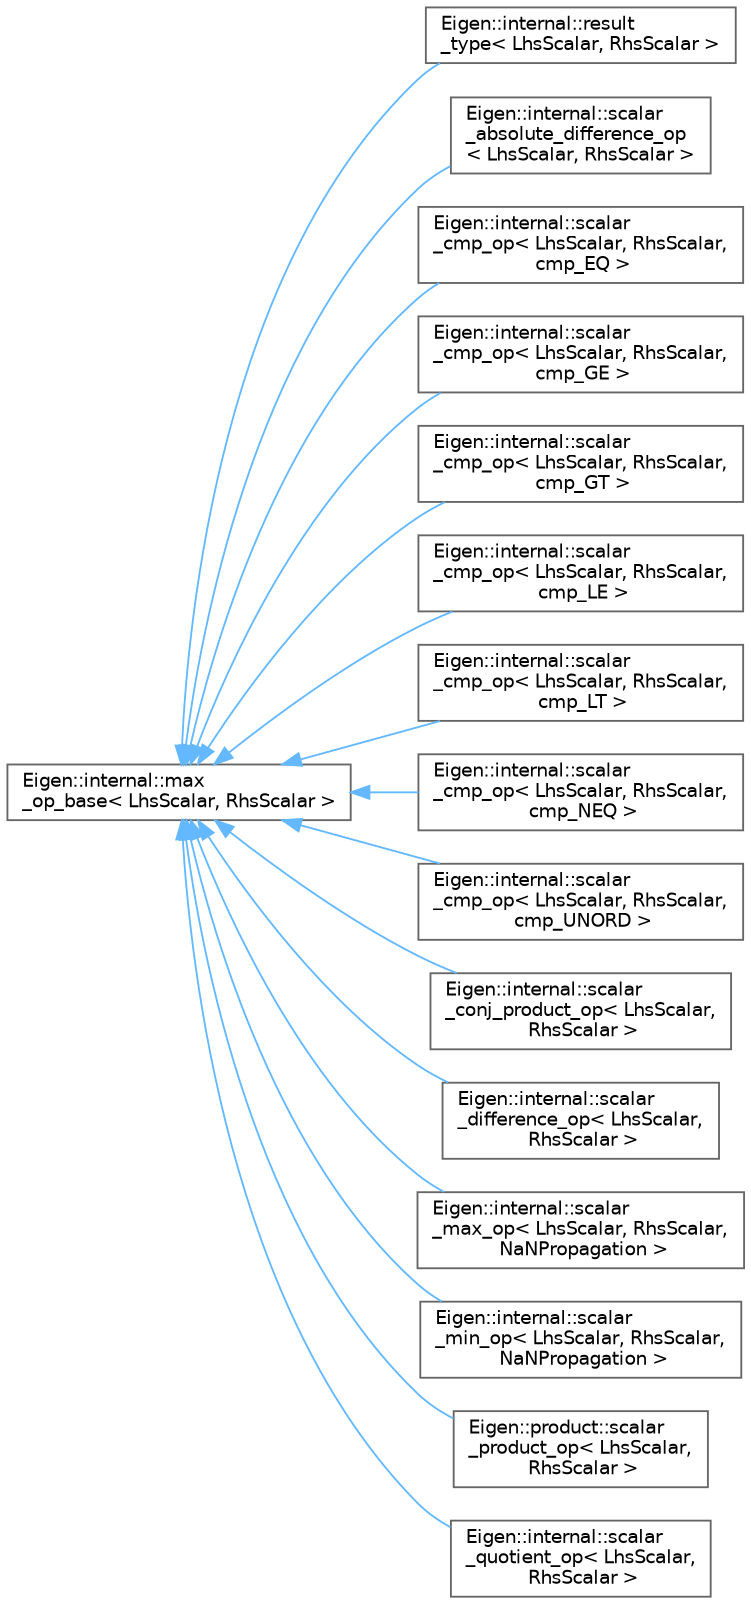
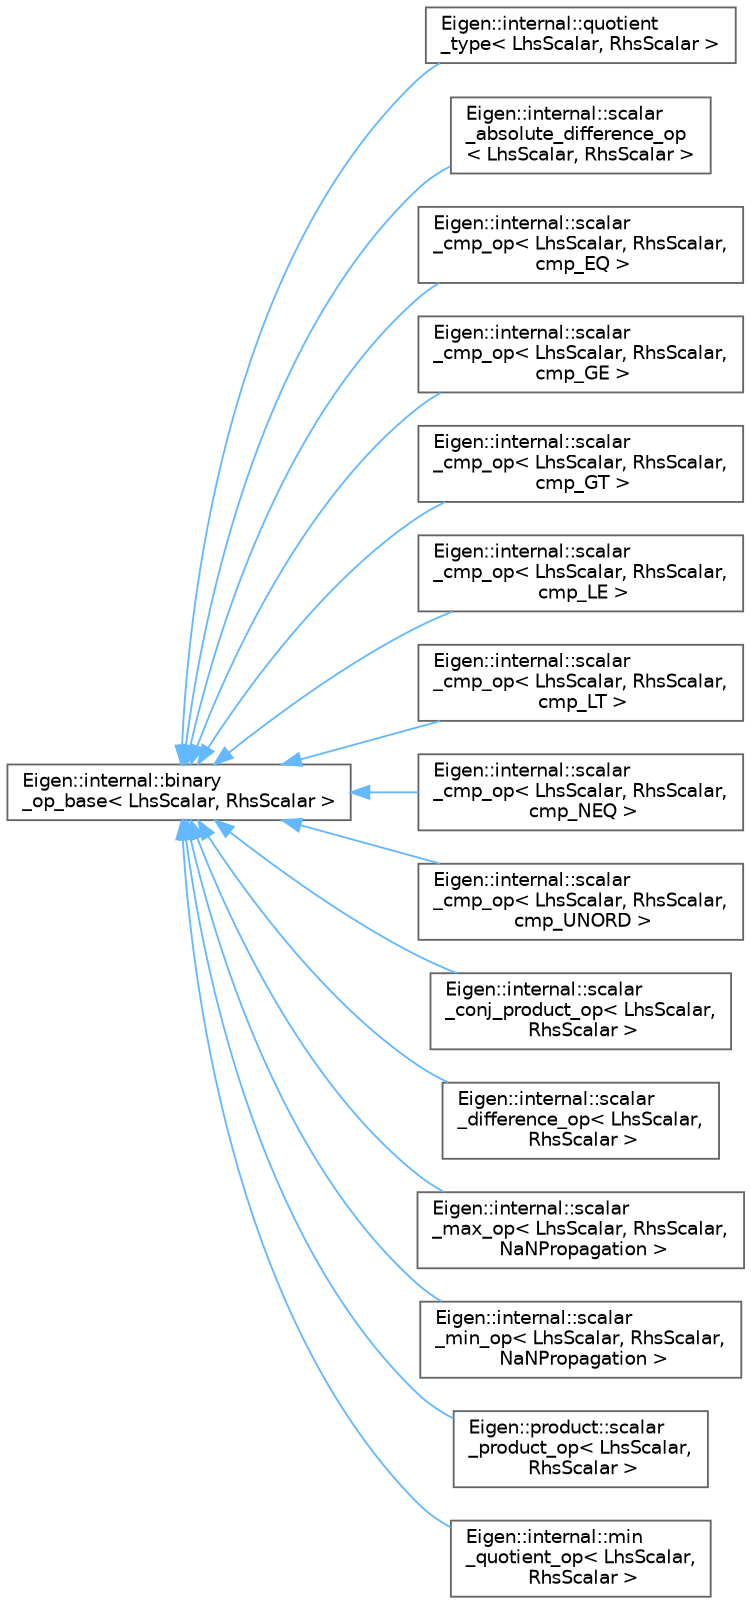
(581, 35) -> (581, 35)
(179, 792) -> (179, 792)
(581, 1559) -> (581, 1559)
